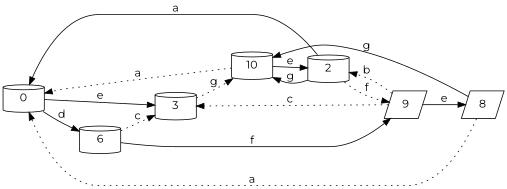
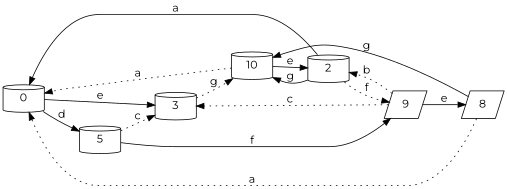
(100, 140) -> (100, 140)
